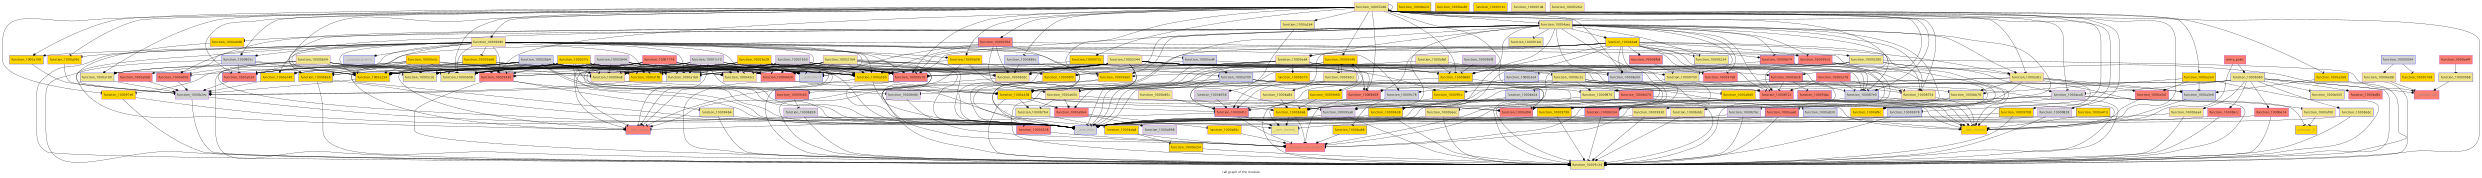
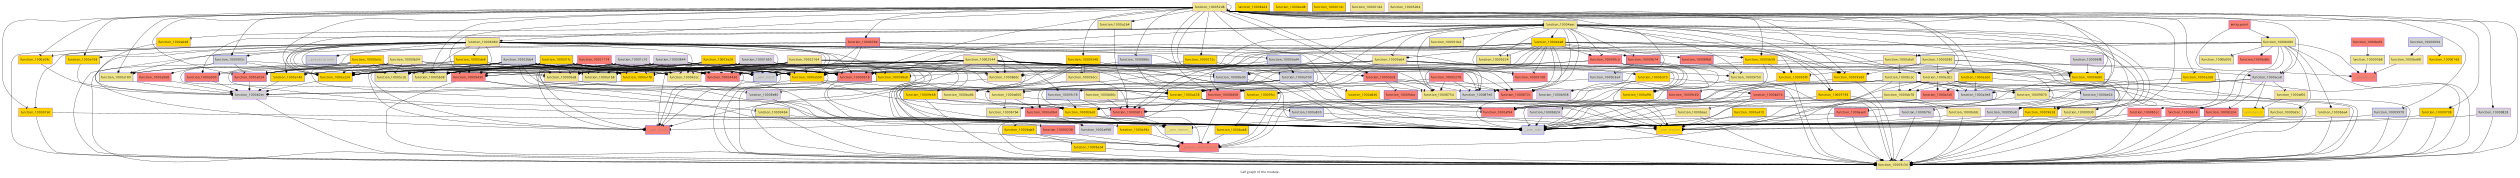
none -> (2081, 46)
(1311, 66) -> (1165, 66)
